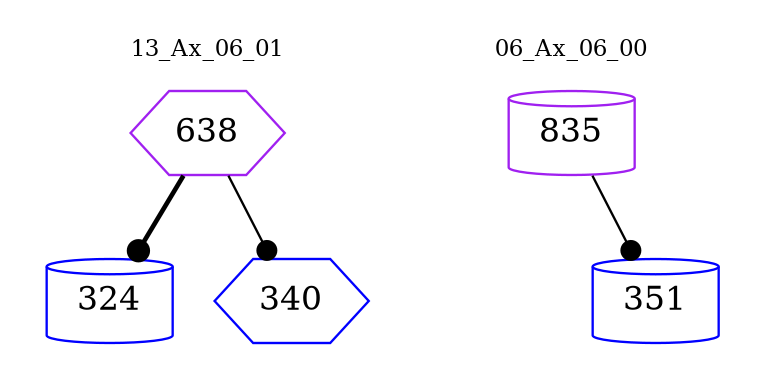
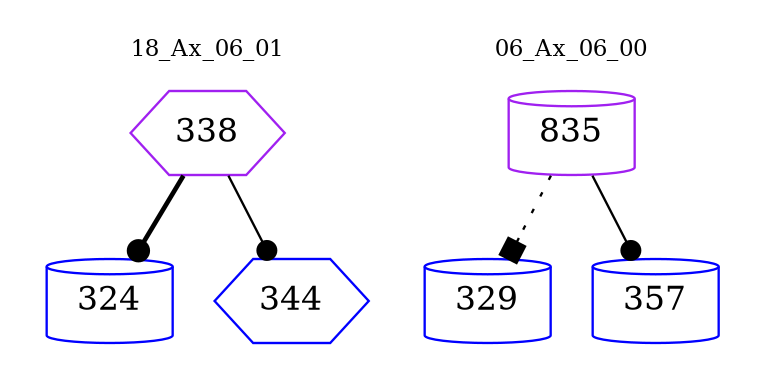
(208, 50) -> (208, 50)
(208, 133) -> (208, 133)
(292, 301) -> (292, 301)
none -> (488, 301)
(656, 301) -> (656, 301)
